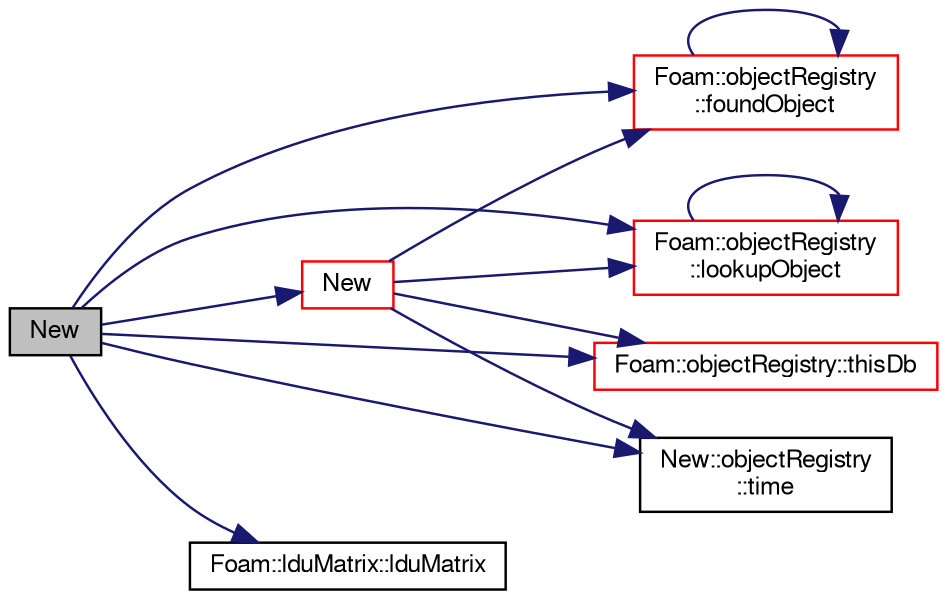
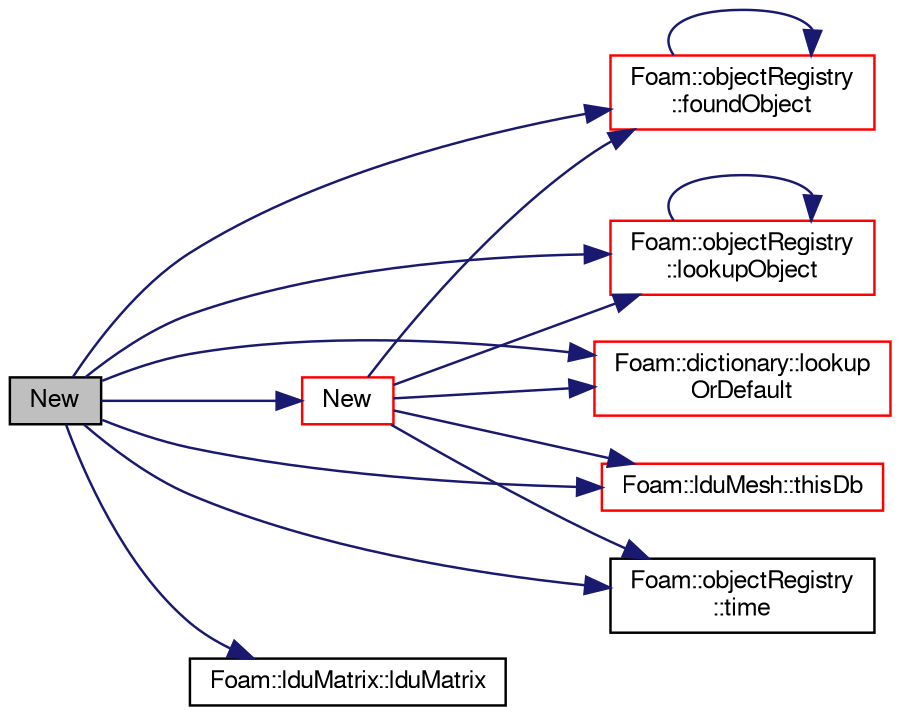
(766, 366) -> (742, 487)
none -> (742, 379)
(766, 475) -> (742, 596)
